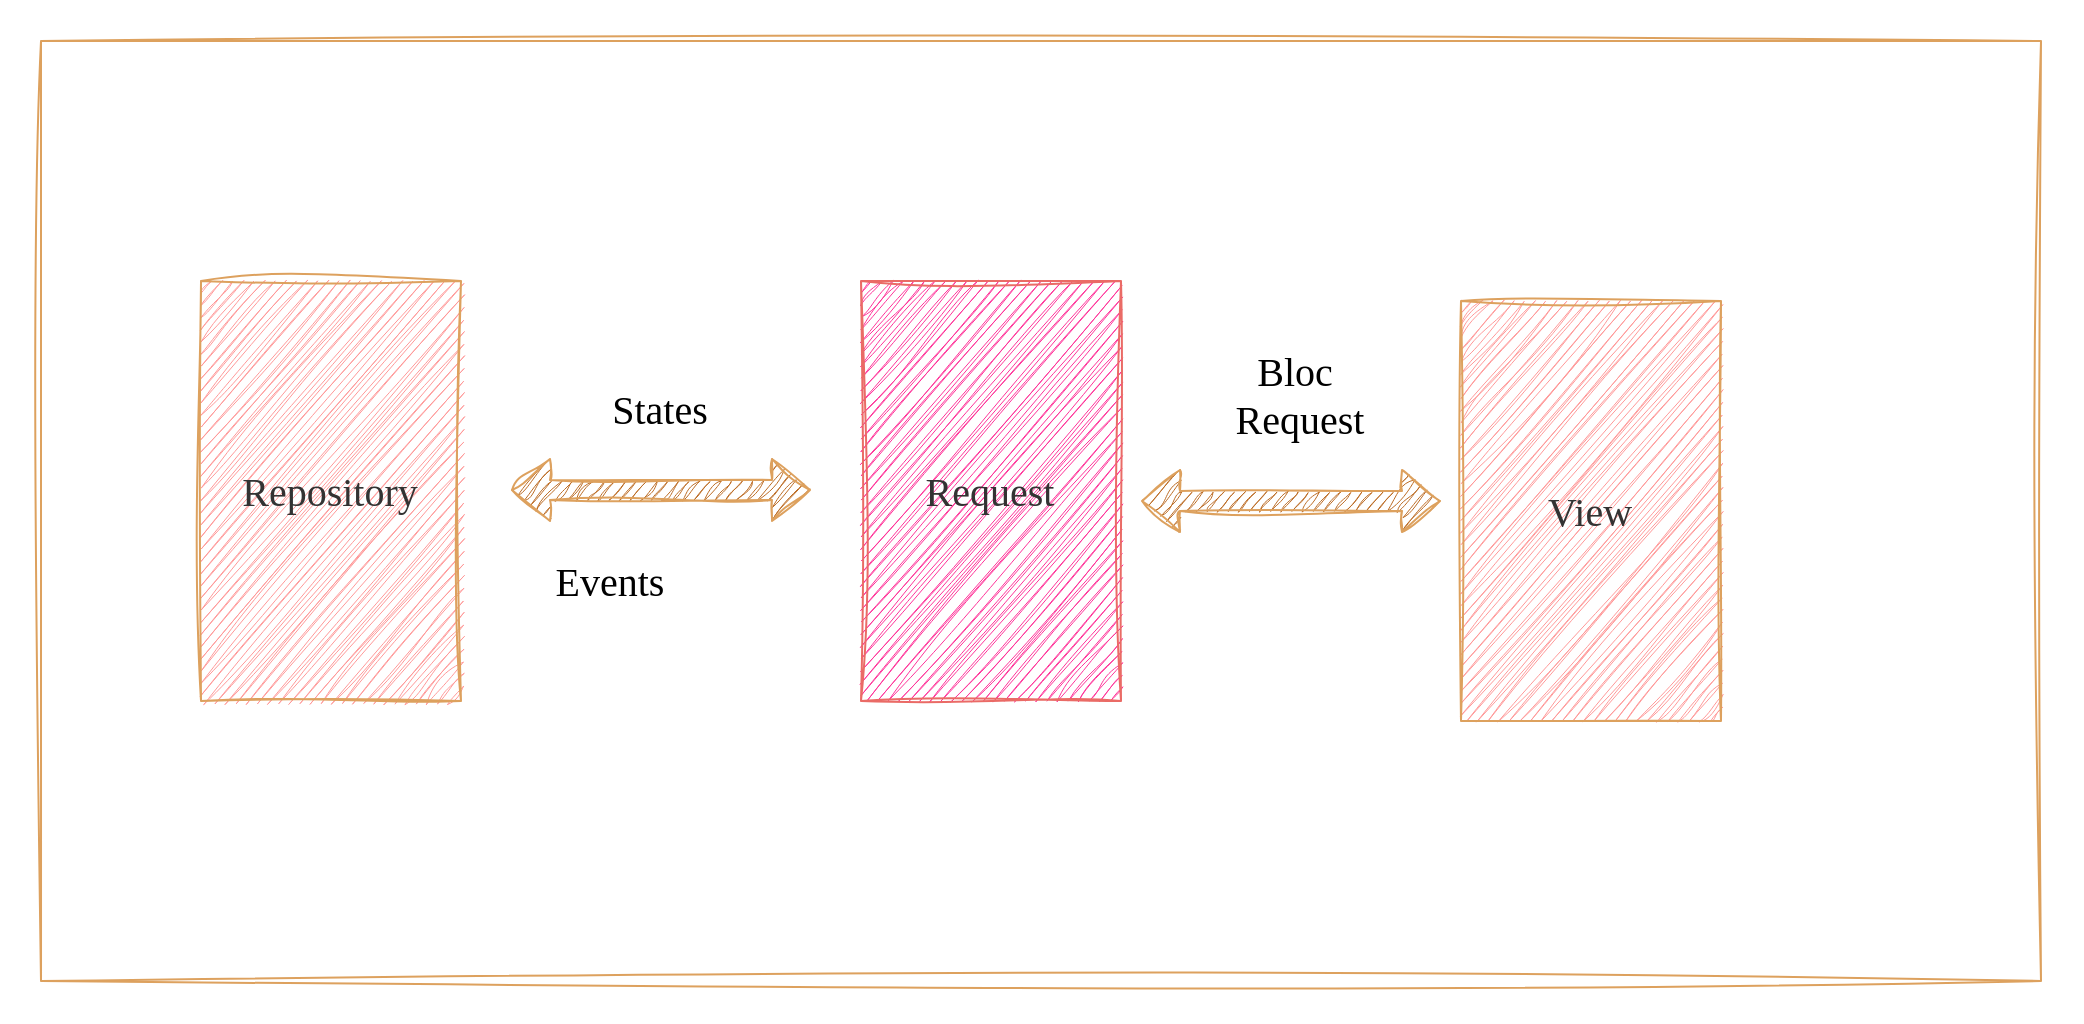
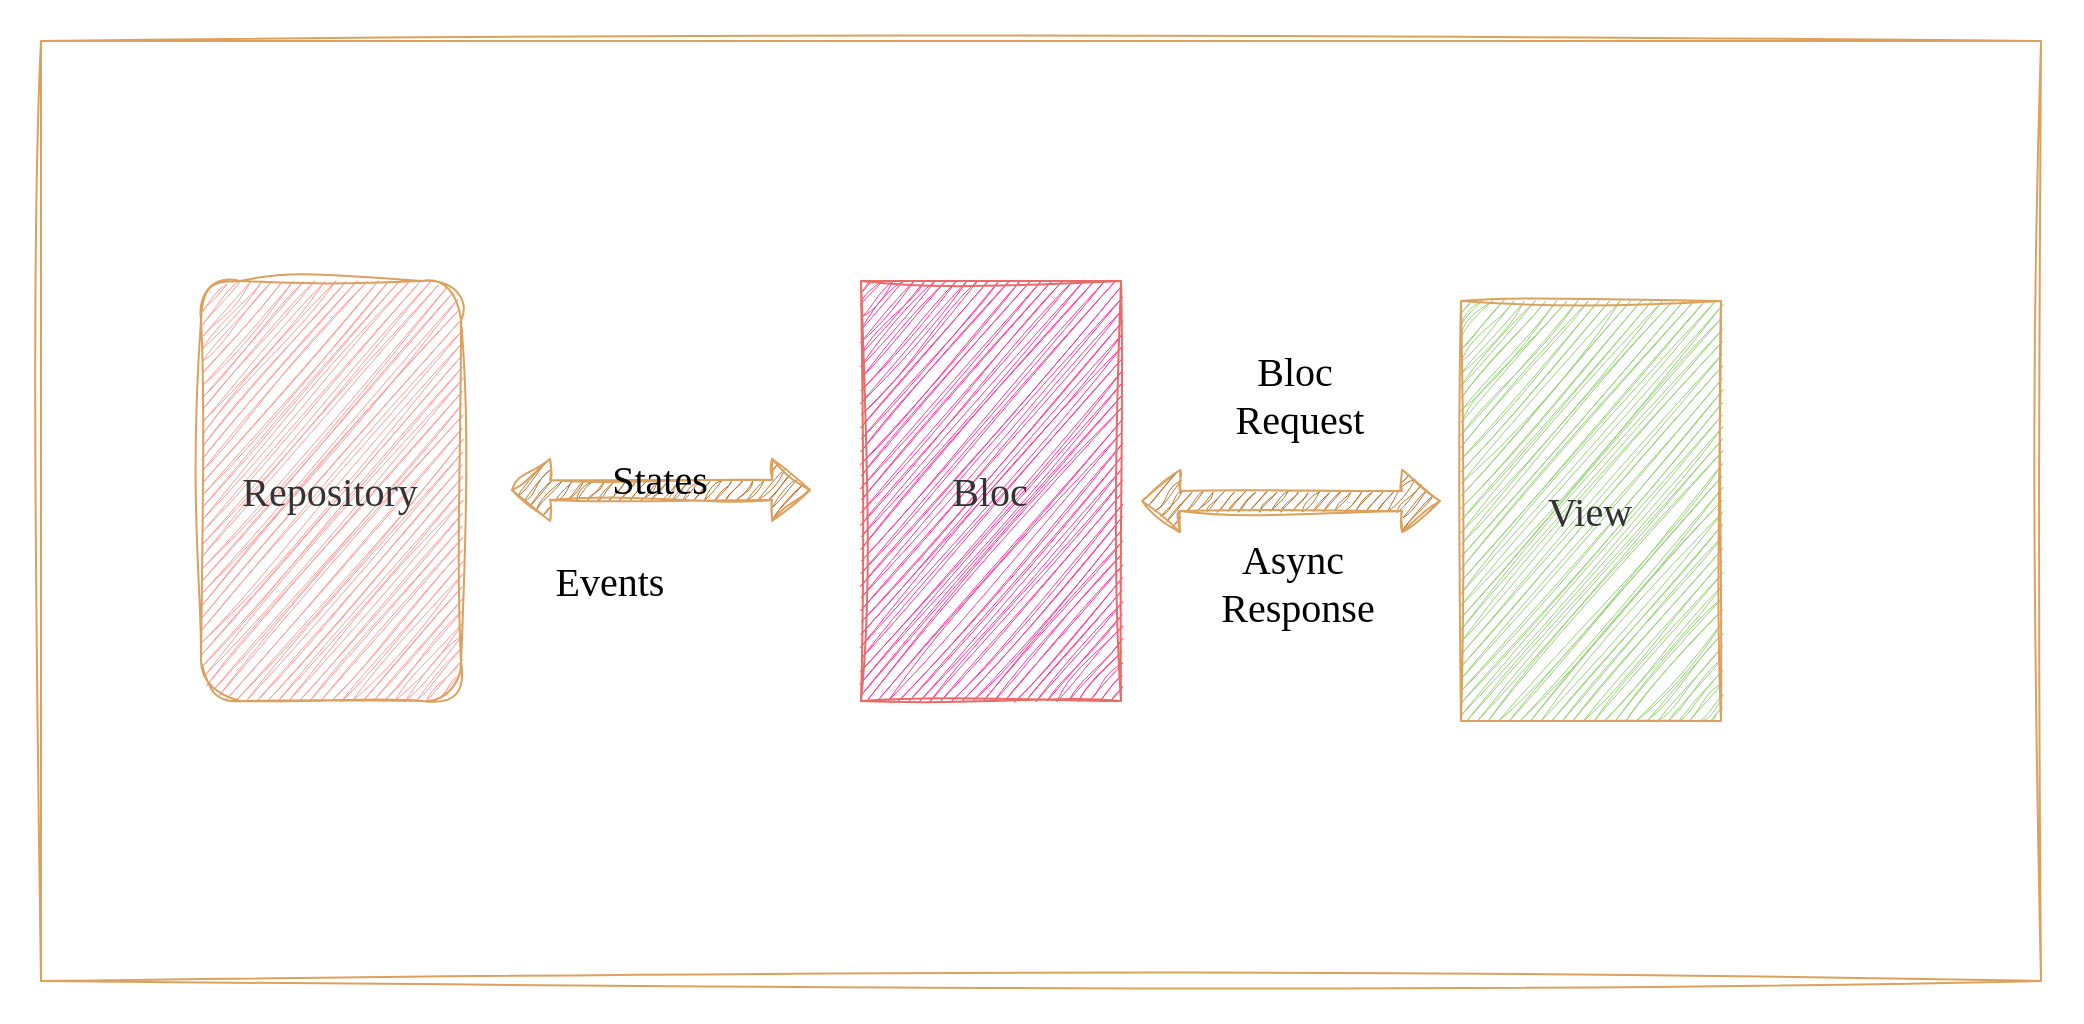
(661, 409) -> (661, 479)
(331, 491) -> (331, 491)
(991, 491) -> (991, 491)
(1591, 511) -> (1591, 511)
none -> (1299, 583)
